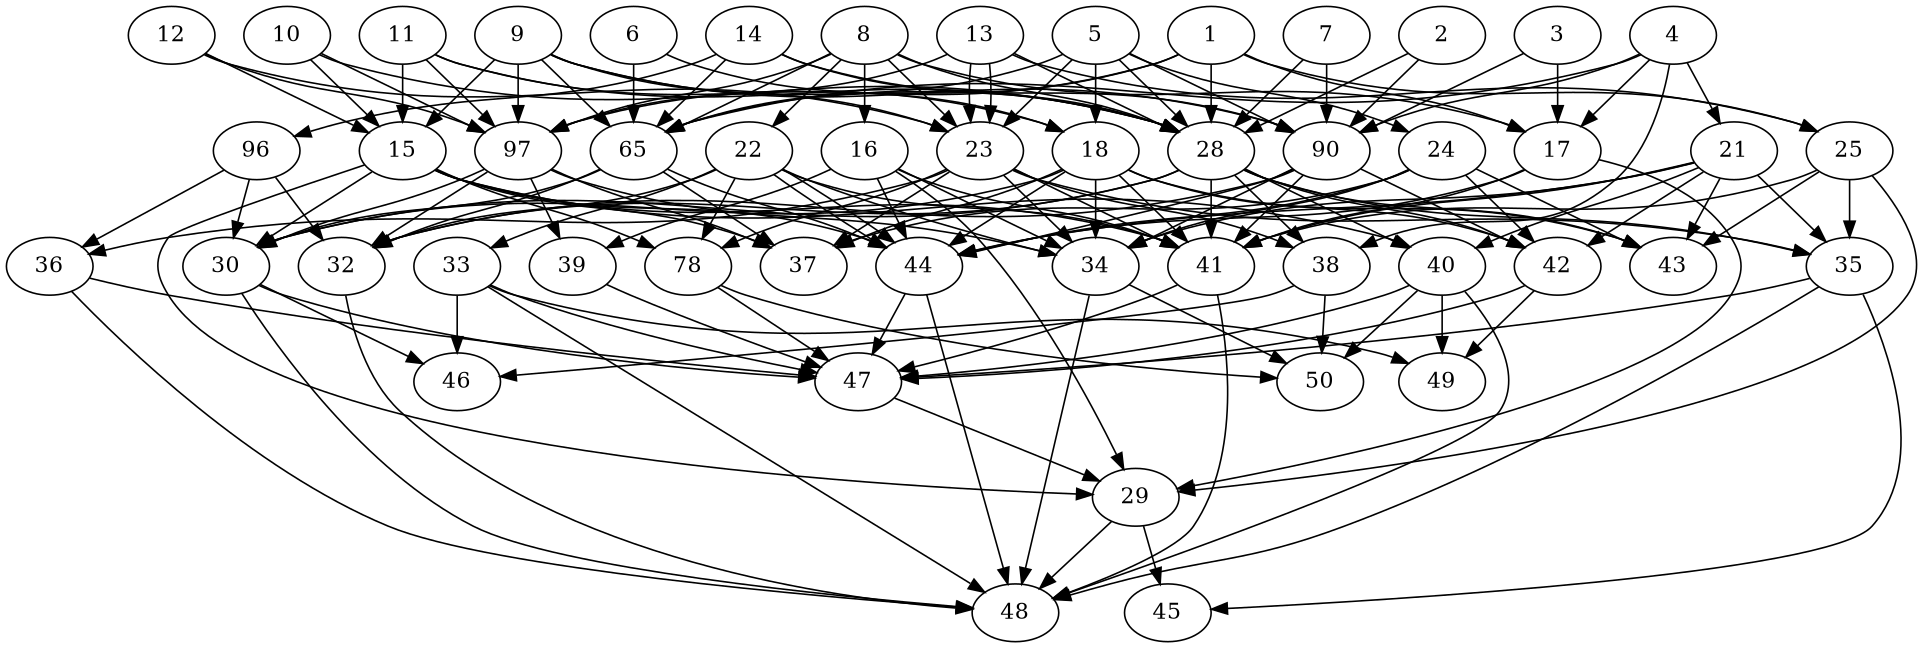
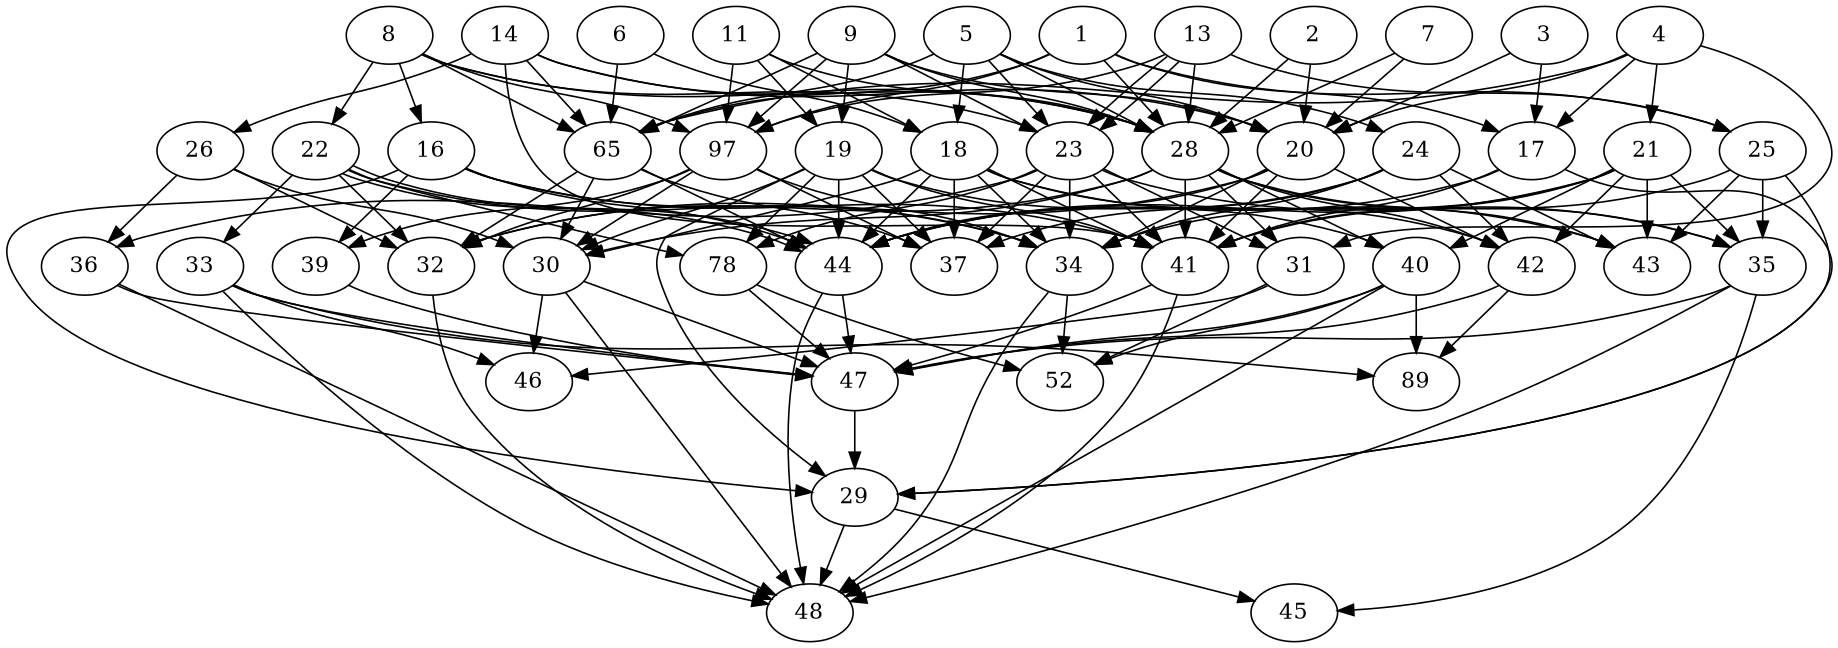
(172, 35) -> none
(287, 35) -> none
(1203, 93) -> none
(257, 151) -> (200, 151)
(403, 151) -> (839, 151)
(1327, 151) -> (1301, 151)
(972, 208) -> (777, 225)
(1327, 266) -> (1301, 266)
(1320, 382) -> (1060, 382)
(1442, 382) -> (1416, 382)
